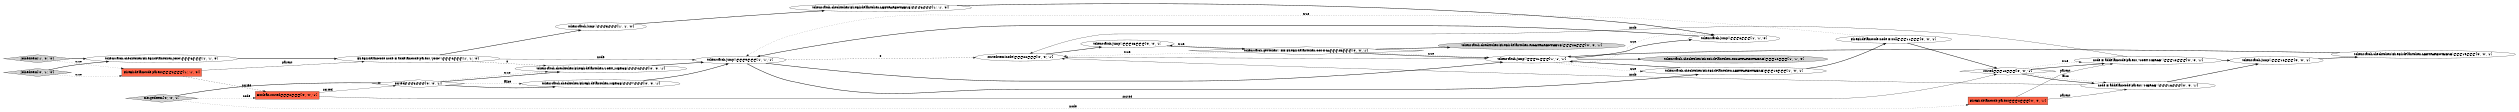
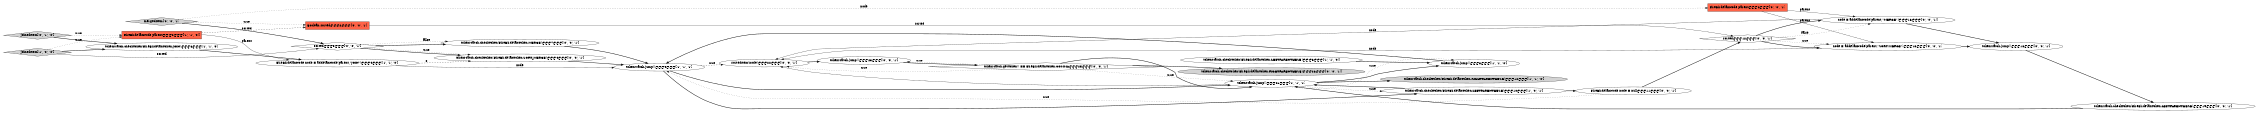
(601, 27) -> none
(881, 56) -> (712, 63)
(356, 89) -> (187, 58)
(247, 96) -> (247, 22)
